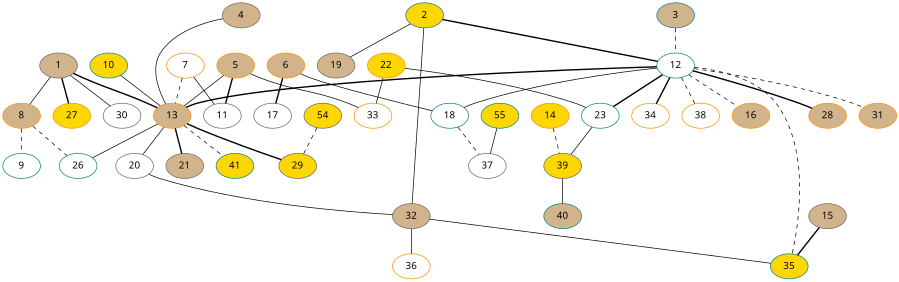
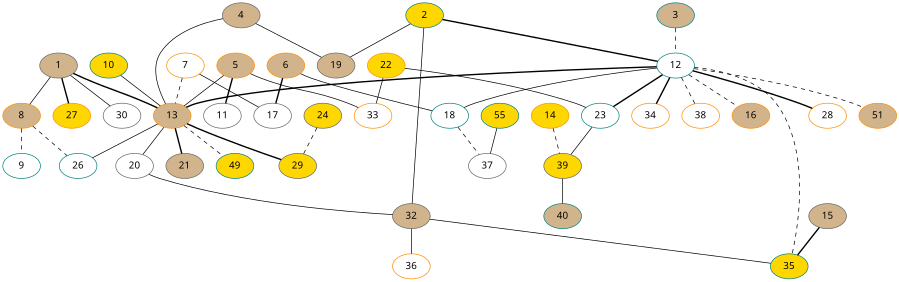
none -> (289, 40)
(201, 87) -> (225, 88)
(323, 116) -> (323, 116)
(828, 116) -> (828, 116)
(878, 116) -> (878, 116)
(235, 166) -> (235, 166)
